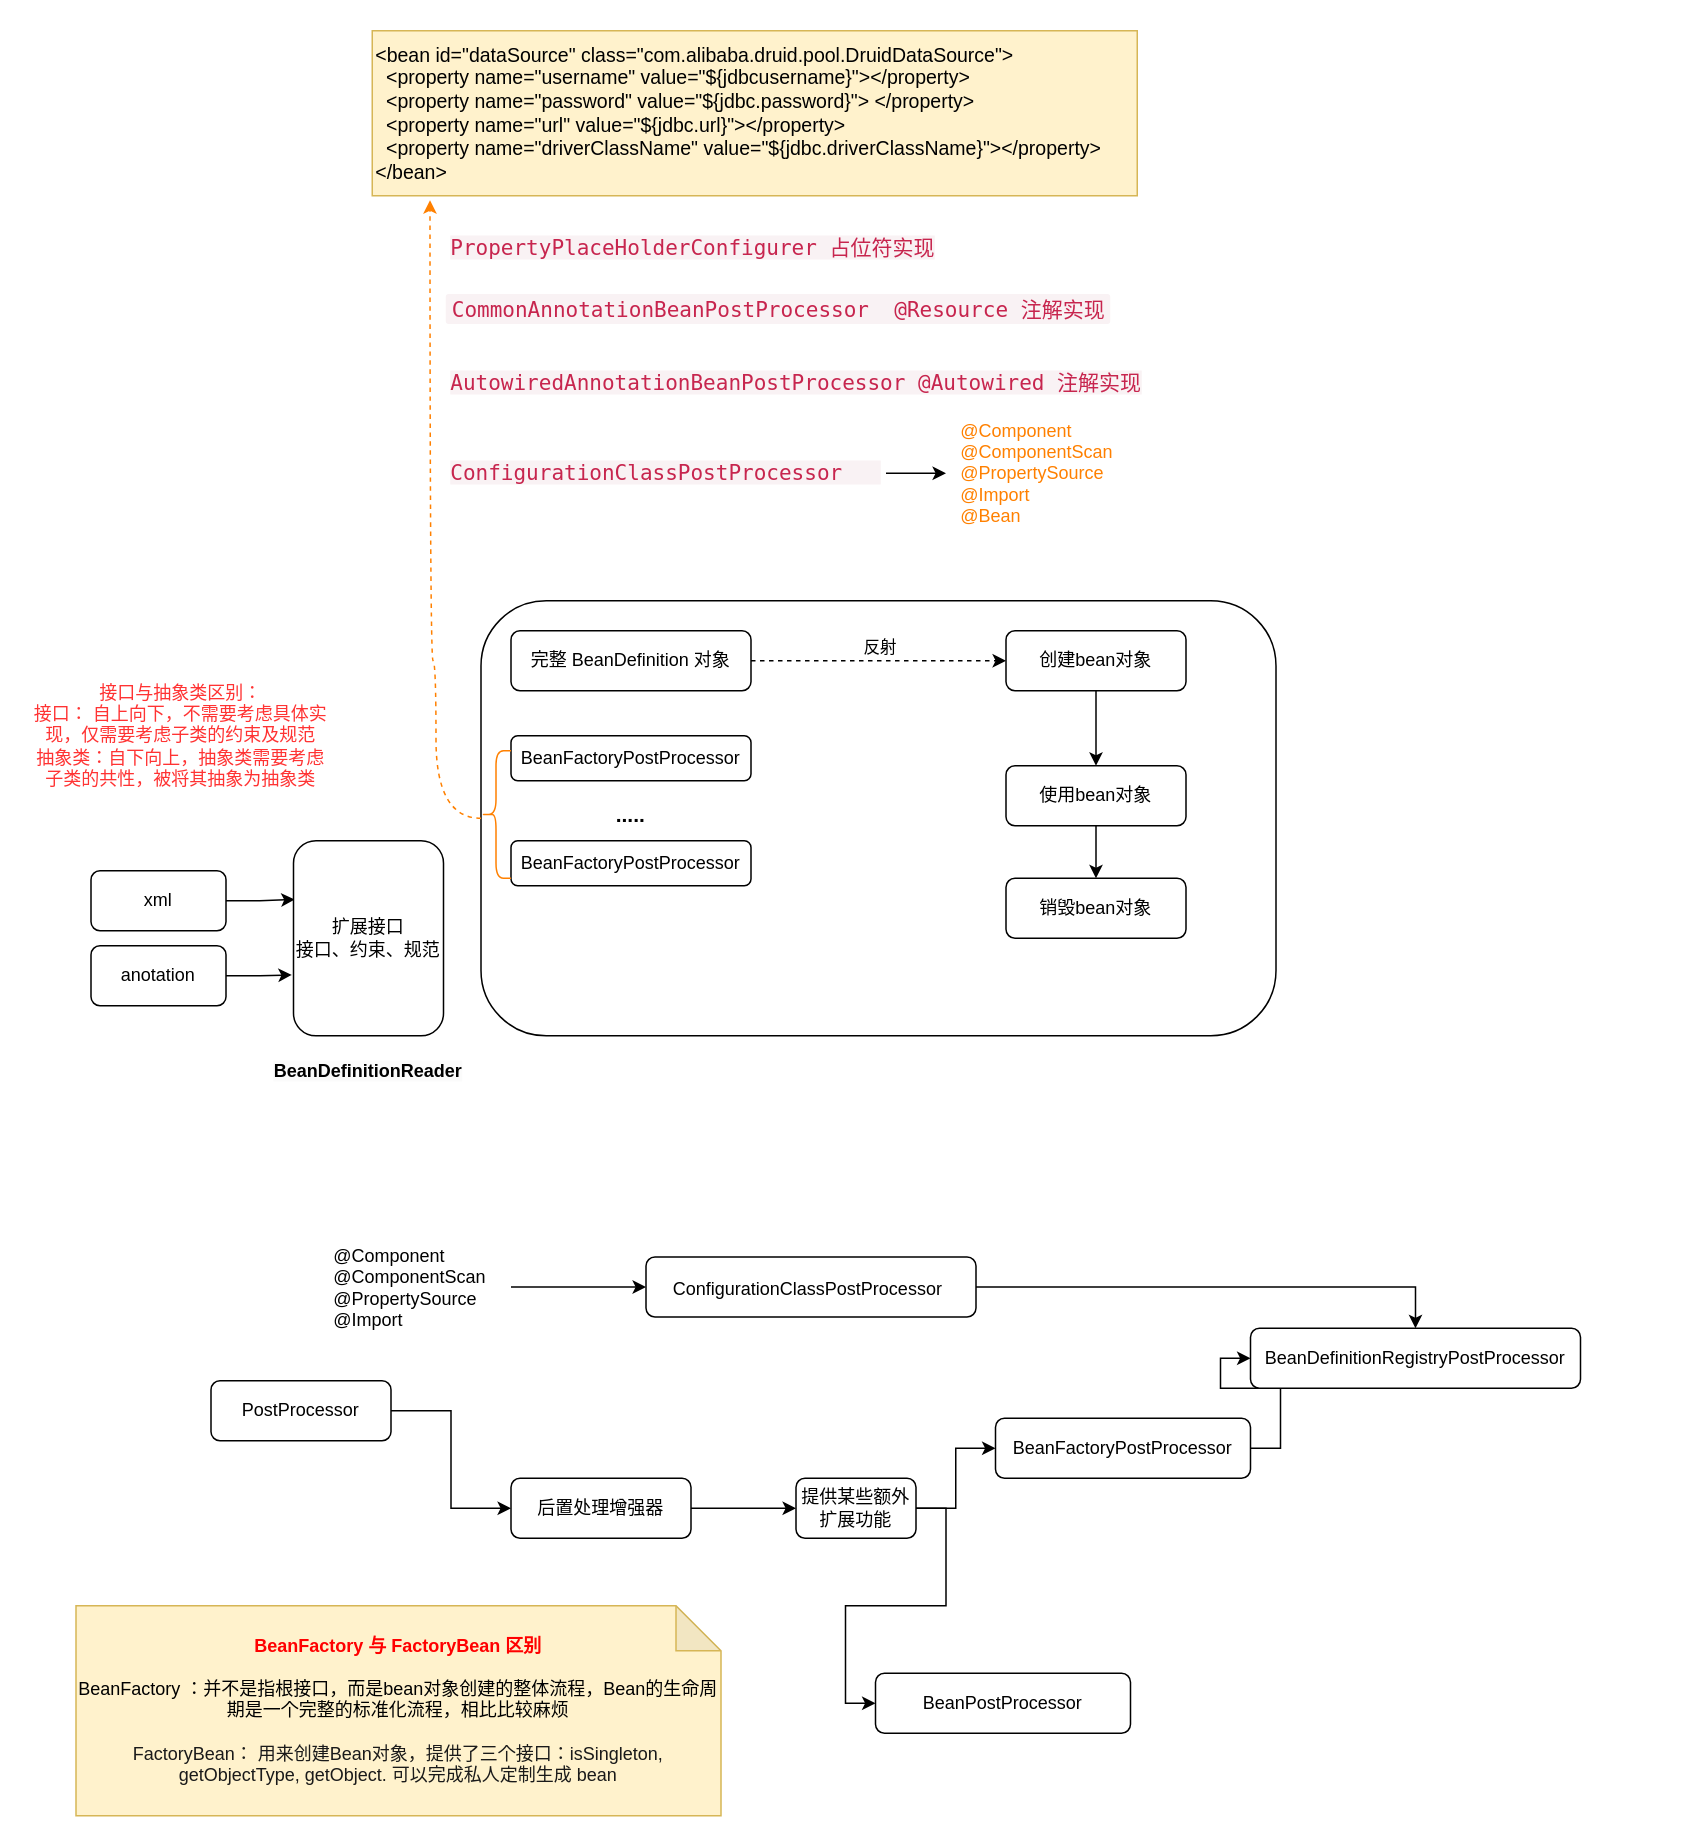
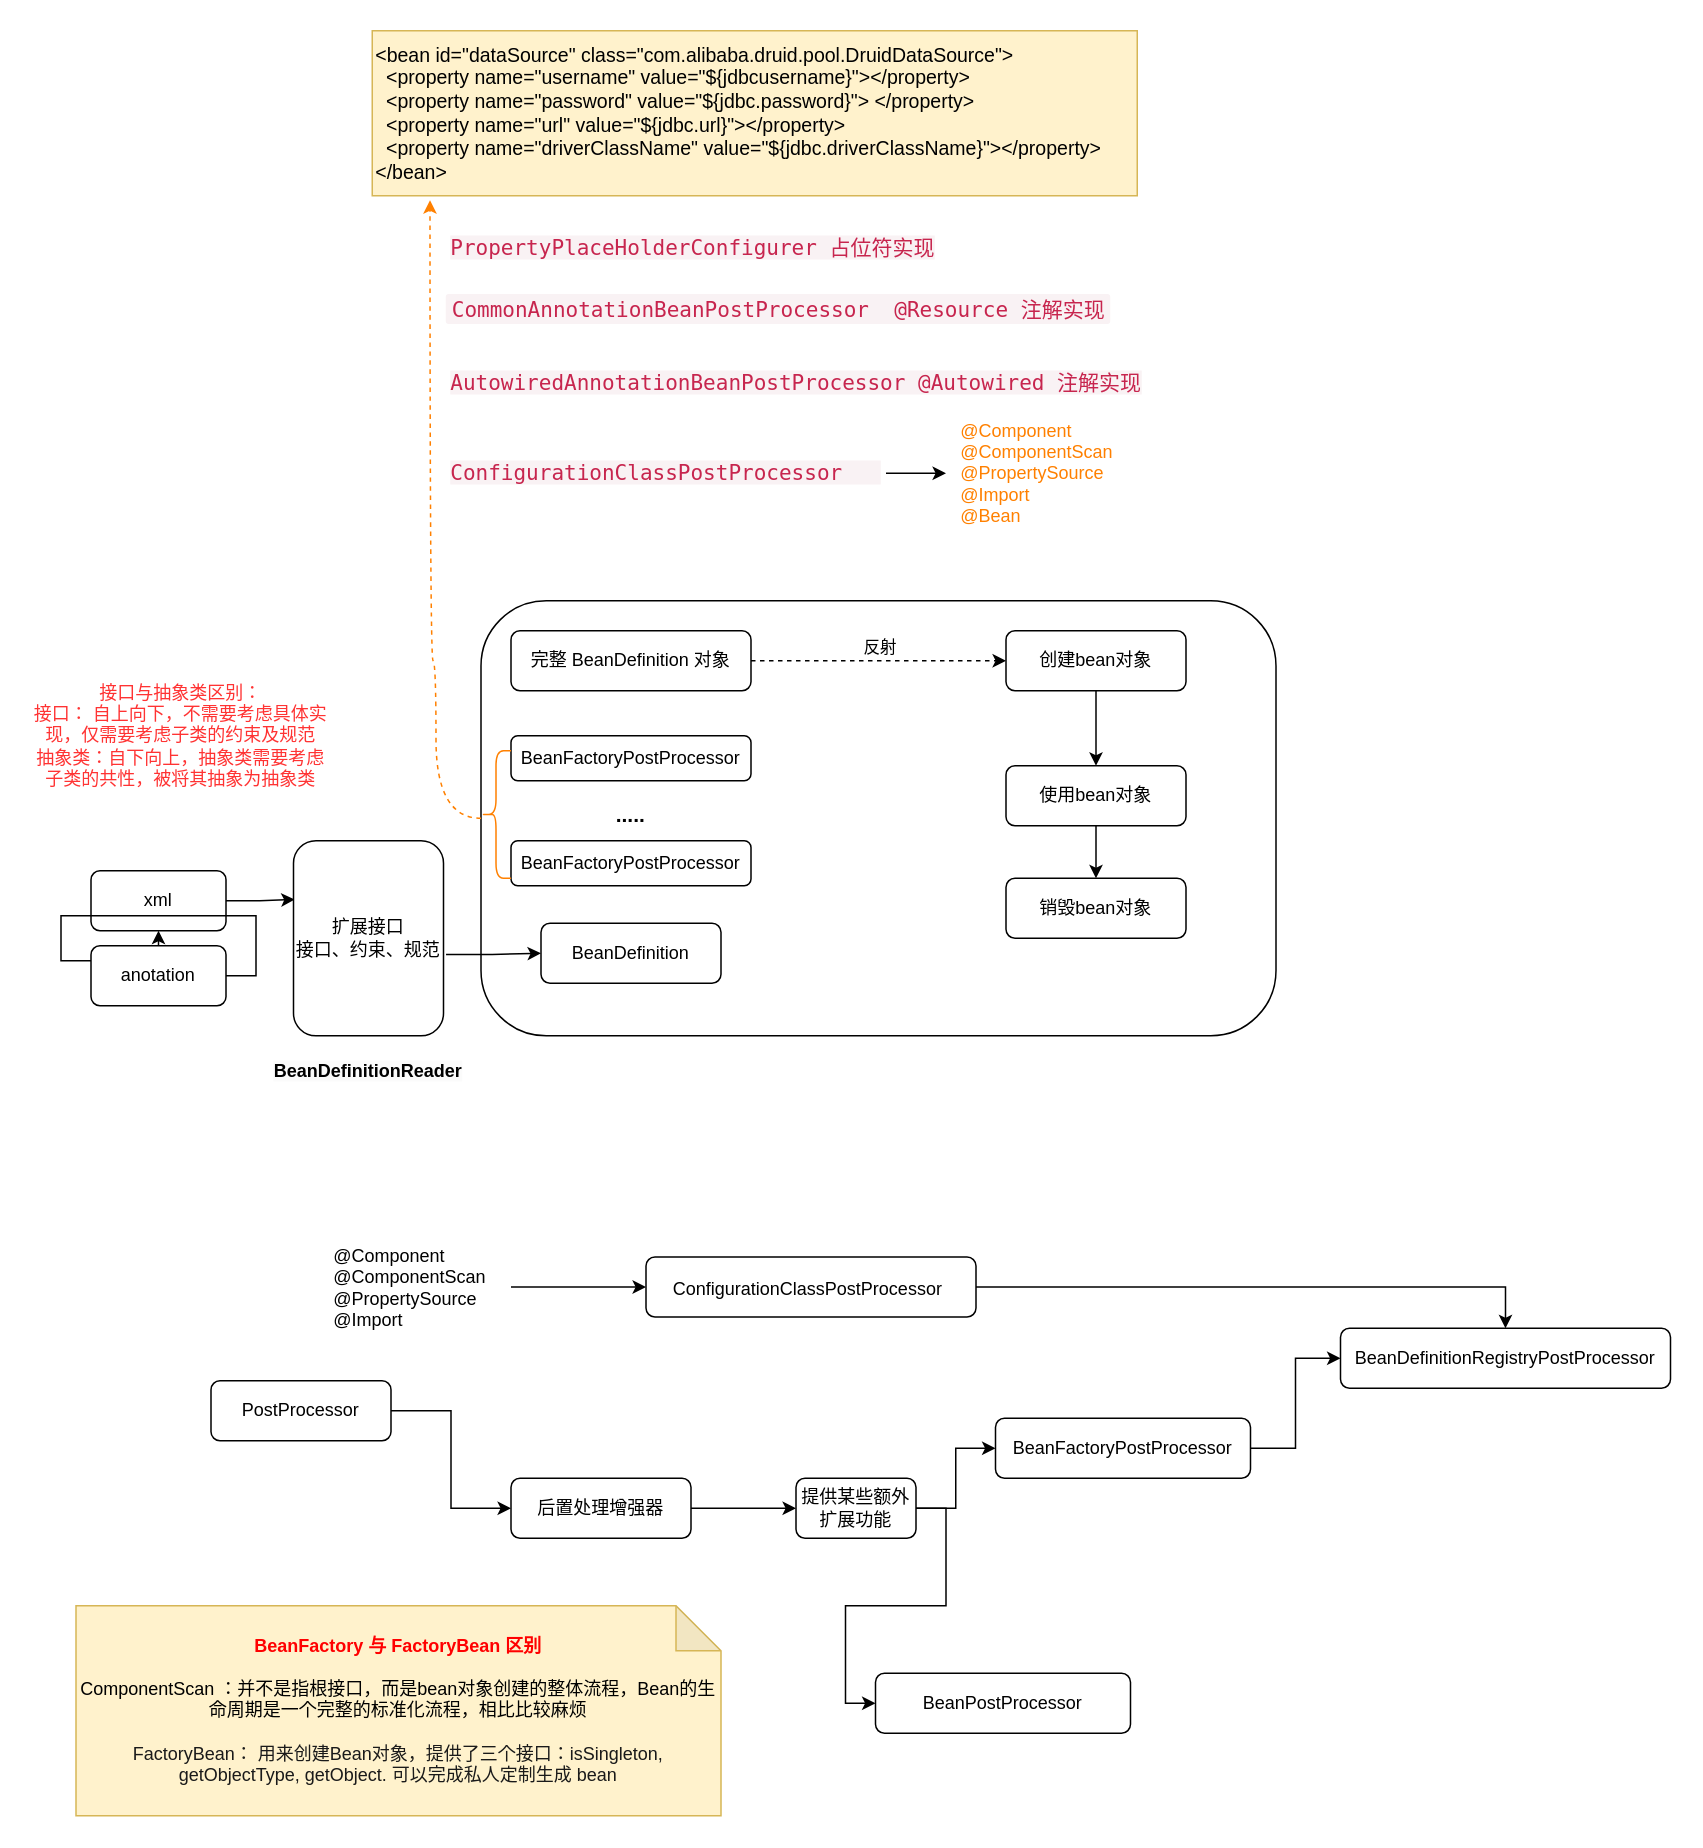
none -> (631, 953)
none -> (488, 954)
(268, 976) -> (153, 916)
(1415, 1358) -> (1505, 1358)
(398, 1711) -> (398, 1711)
